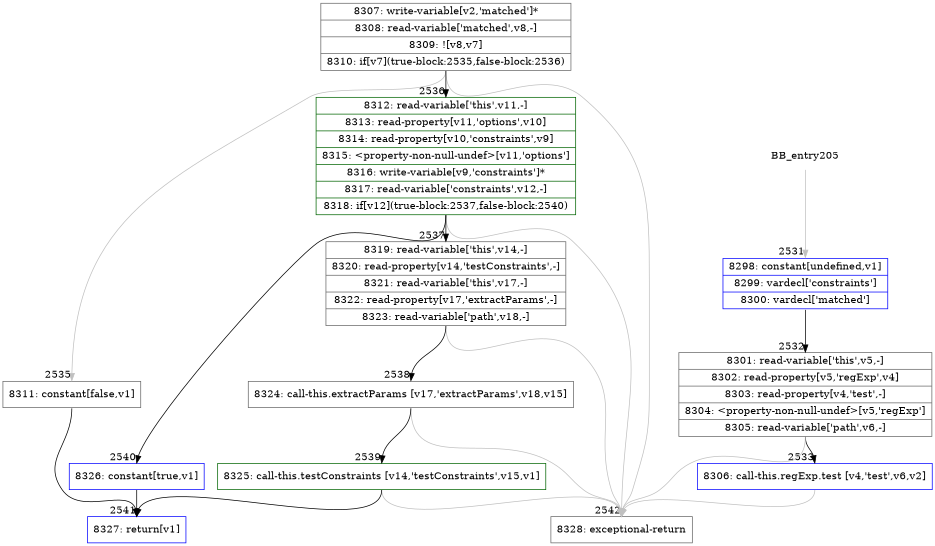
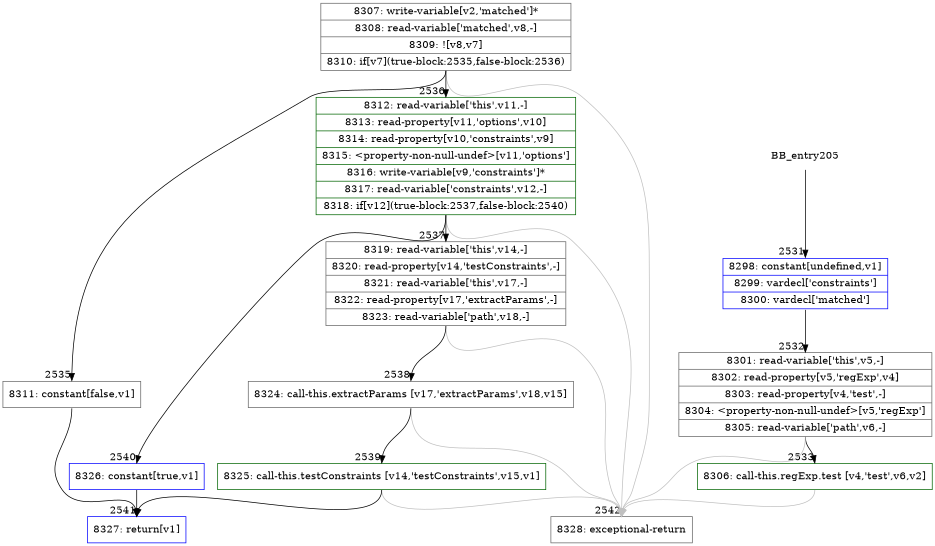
(205, 159) -> (205, 159)
(805, 210) -> (805, 210)
(815, 477) -> (815, 477)
